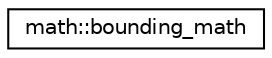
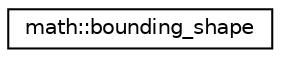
(136, 29) -> (140, 29)
